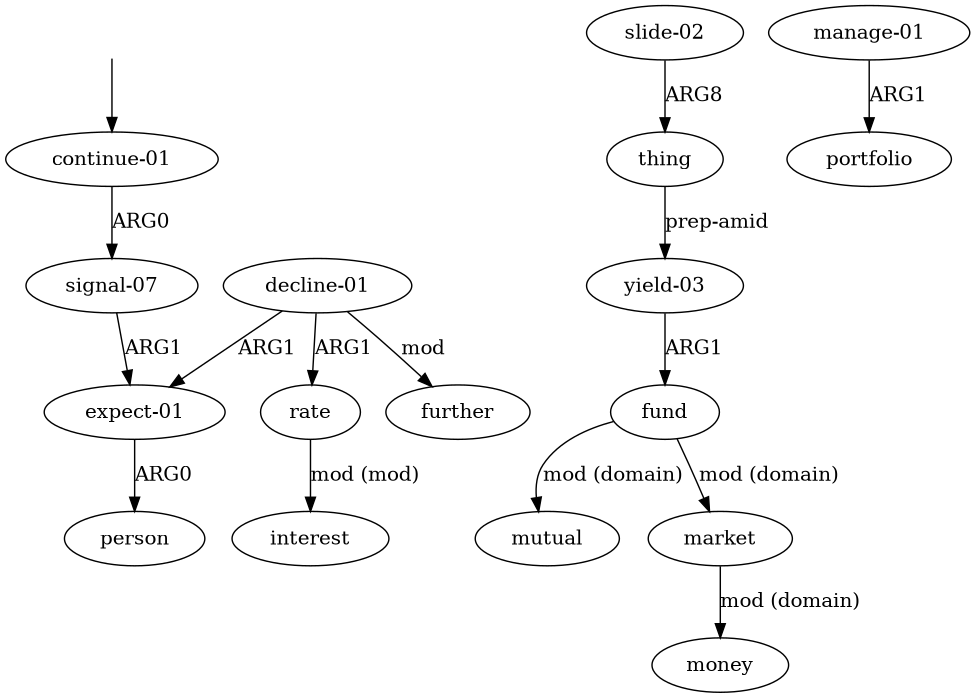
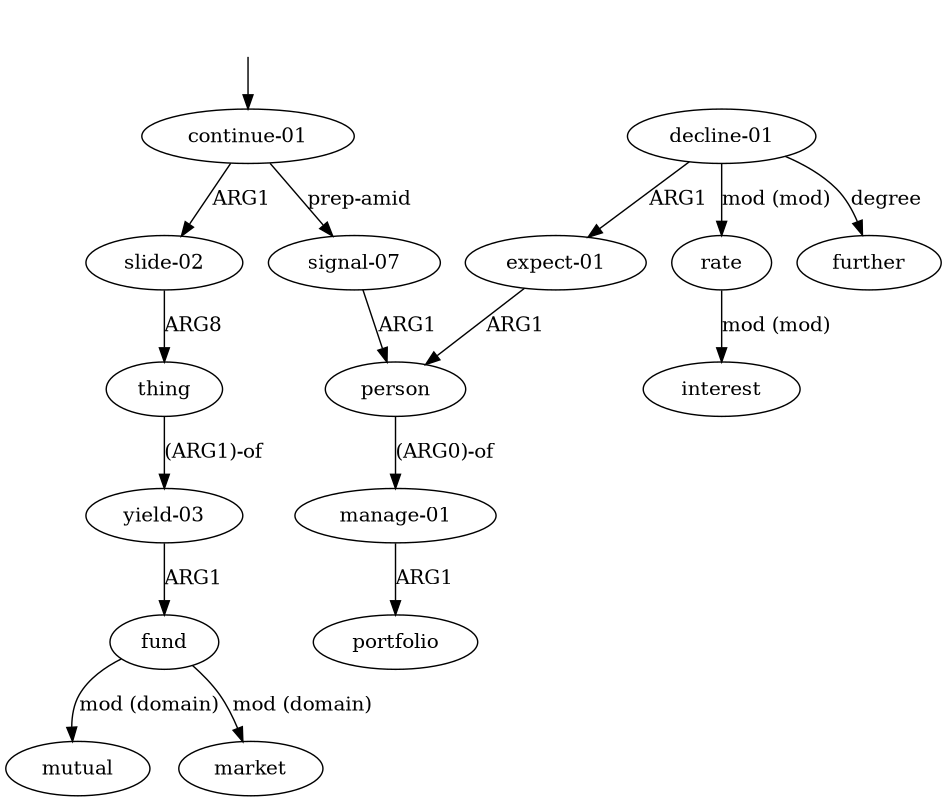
none -> (210, 194)
(141, 222) -> (359, 199)
(717, 222) -> (214, 452)
(122, 342) -> (373, 319)
(344, 349) -> (776, 199)
(423, 349) -> (886, 199)
none -> (396, 446)
(164, 475) -> (515, 326)
(720, 665) -> none
